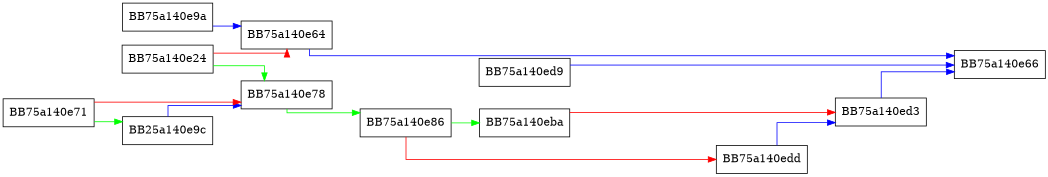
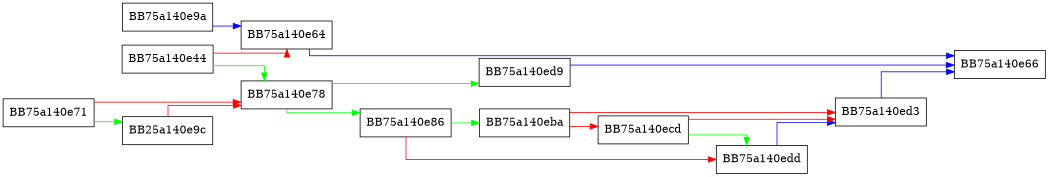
(168, 59) -> (168, 59)
none -> (402, 84)
(195, 106) -> (195, 106)
none -> (643, 130)
